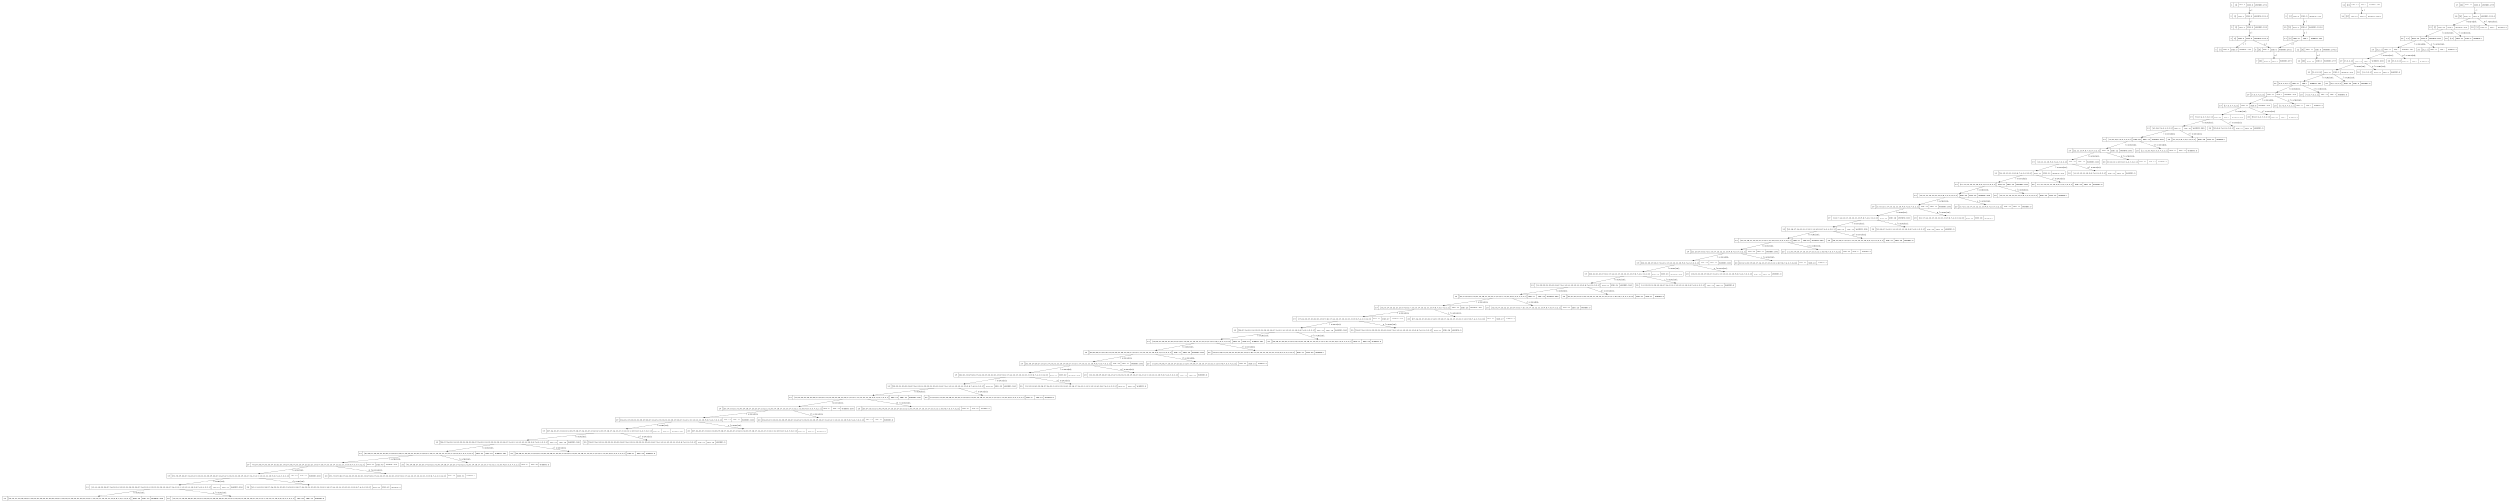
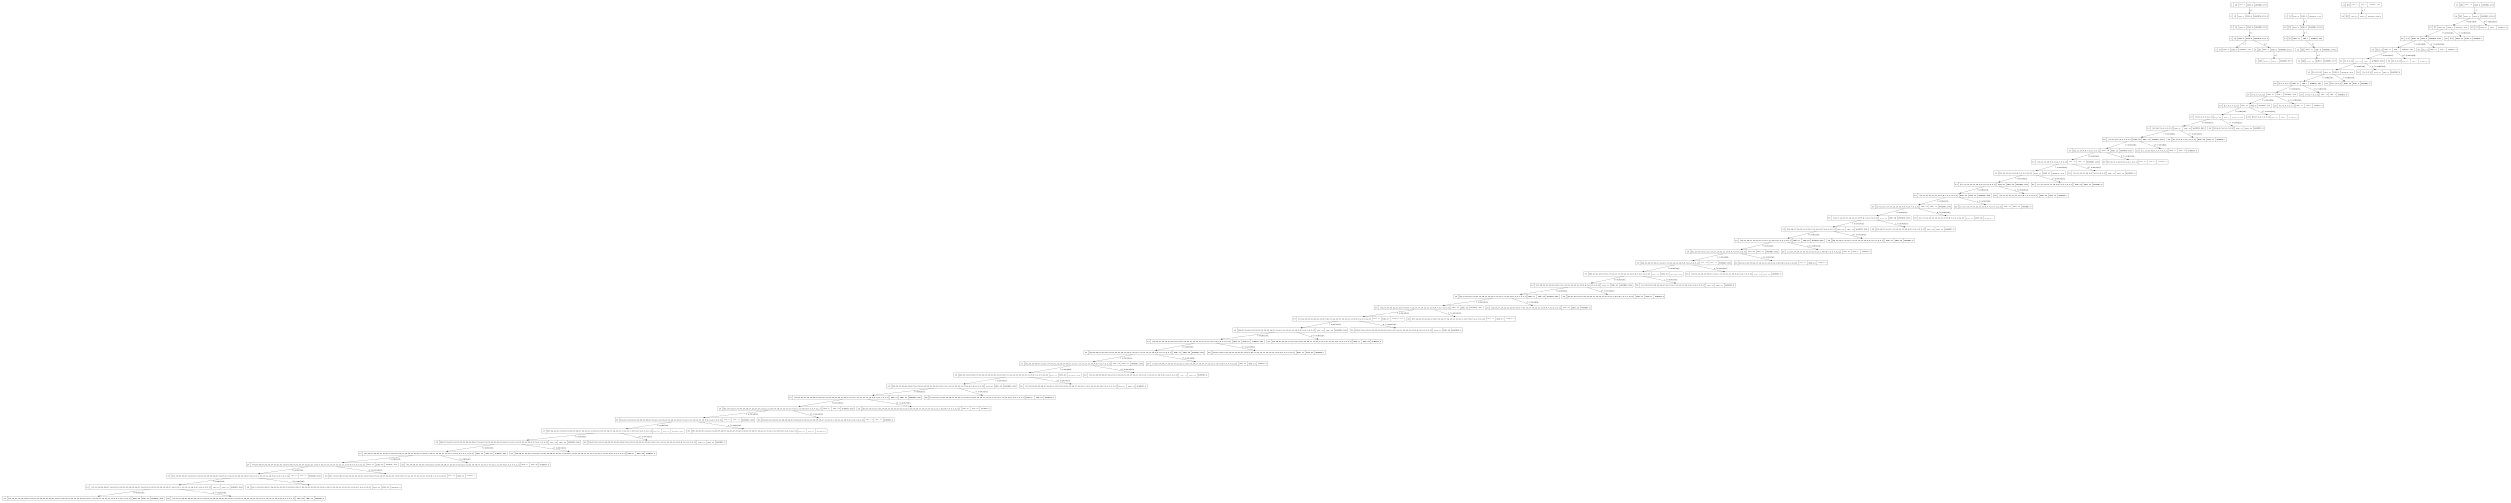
(2249, 21) -> none
(2289, 44) -> (2310, 44)
